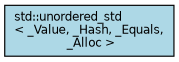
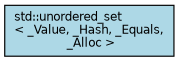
(89, 31) -> (89, 31)
